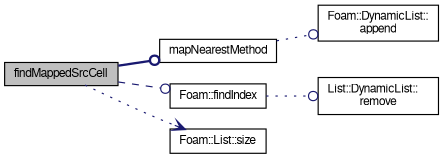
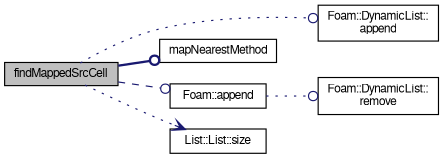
(293, 38) -> (190, 23)
(218, 96) -> (218, 96)
(378, 96) -> (378, 96)
(218, 141) -> (218, 141)
